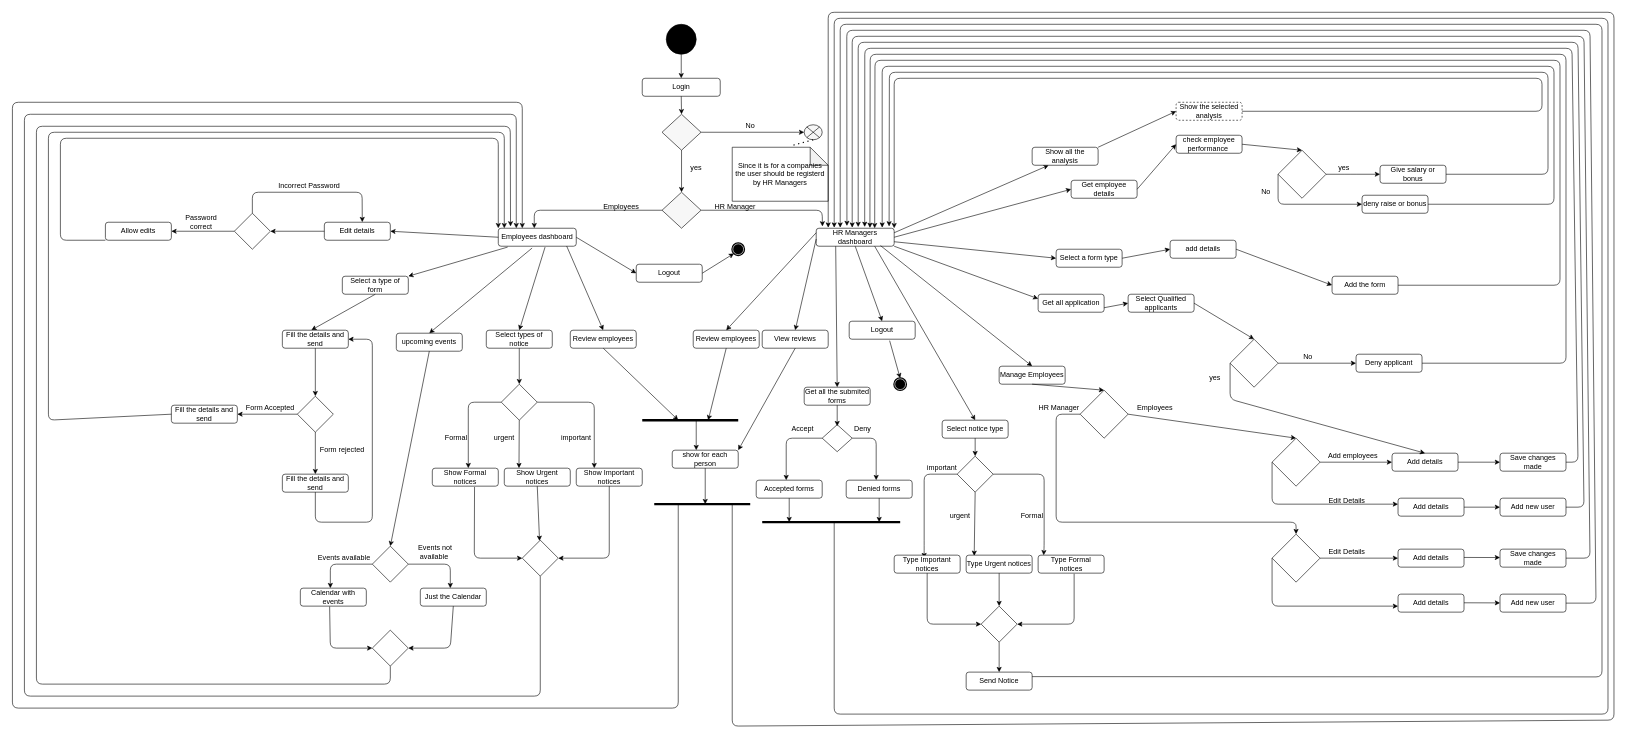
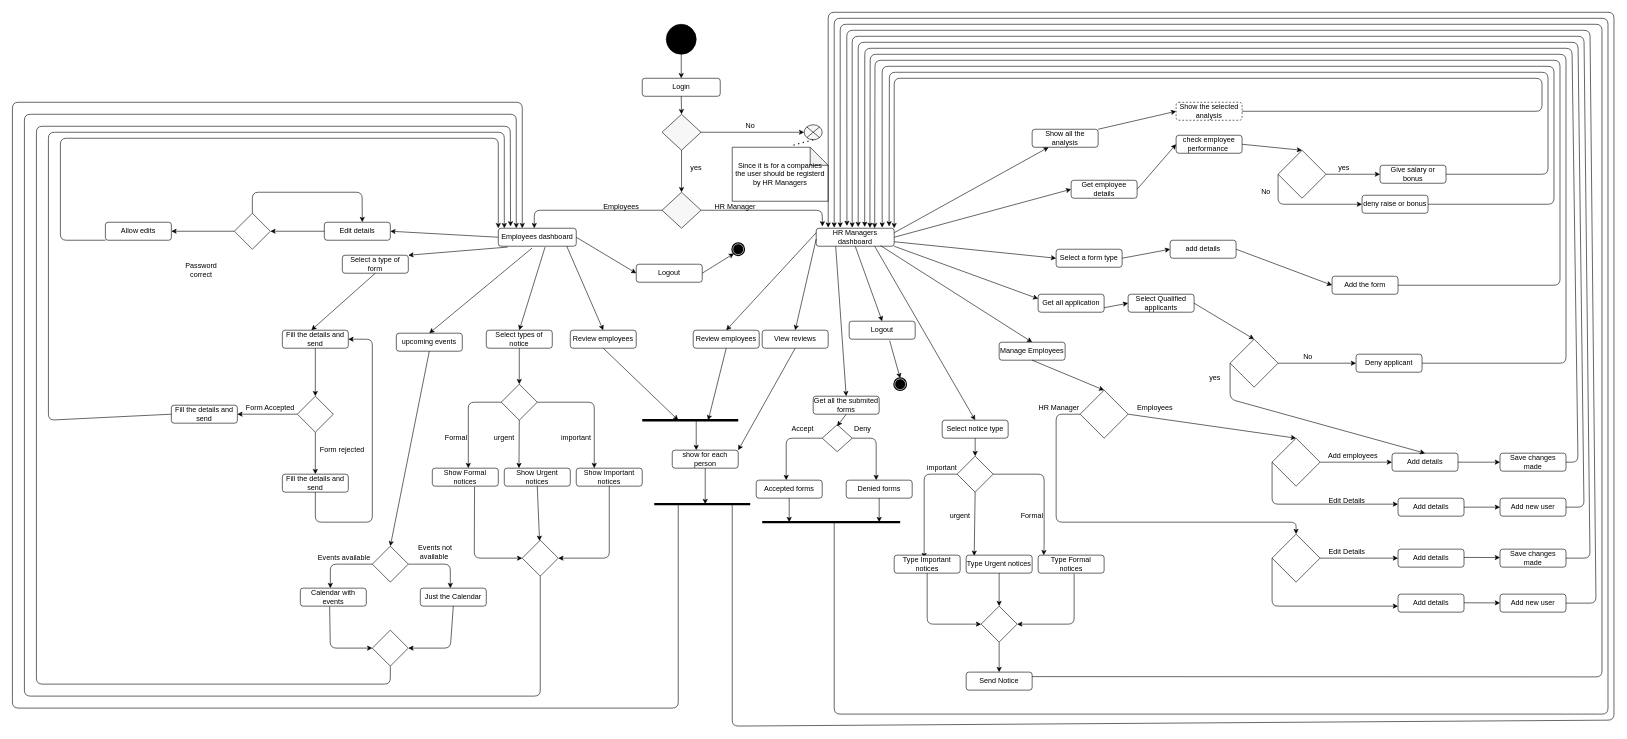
(1065, 156) -> (1065, 138)
(309, 186) -> none
(201, 222) -> (201, 270)
(375, 285) -> (375, 264)
(1032, 375) -> (1032, 351)
(837, 396) -> (846, 405)
